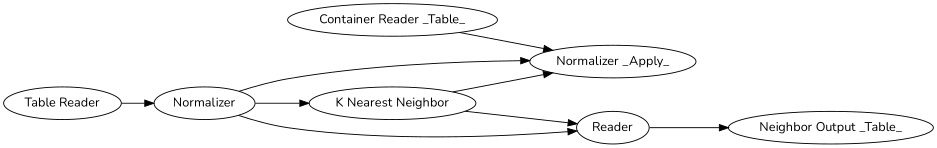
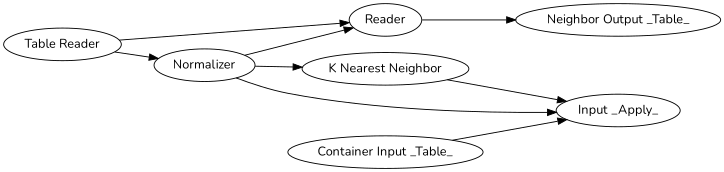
(393, 20) -> (385, 152)
(613, 62) -> (618, 110)
(517, 117) -> (230, 32)
